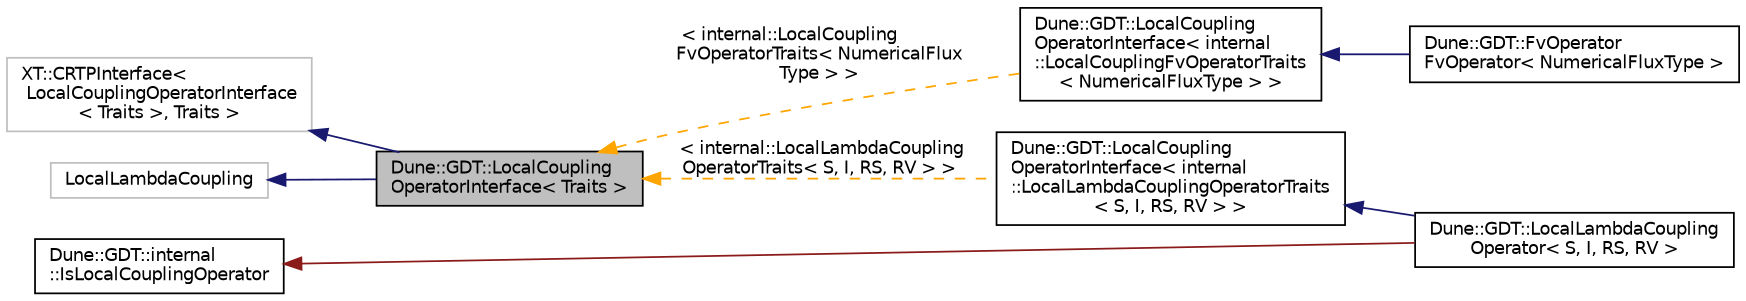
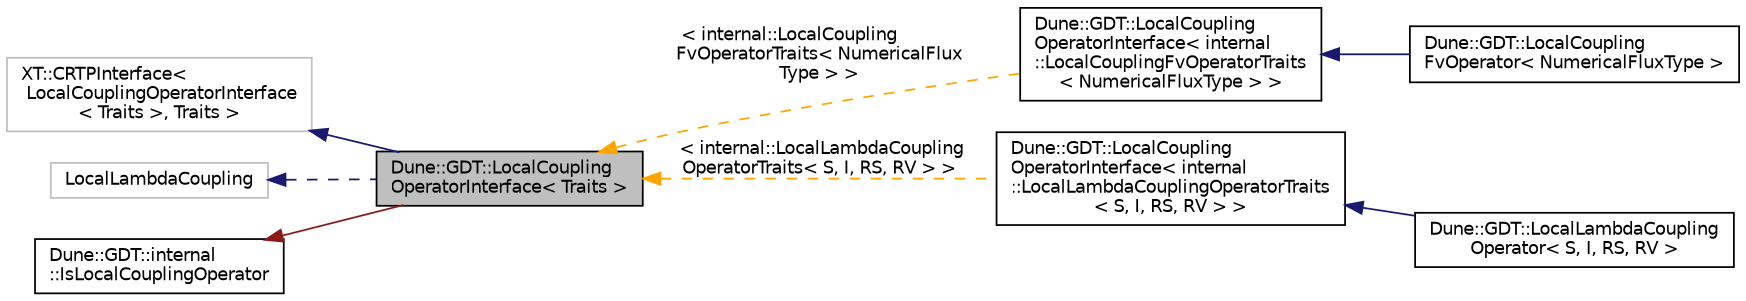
(1574, 54) -> (1574, 54)
(331, 180) -> (331, 180)
(858, 253) -> (343, 220)
